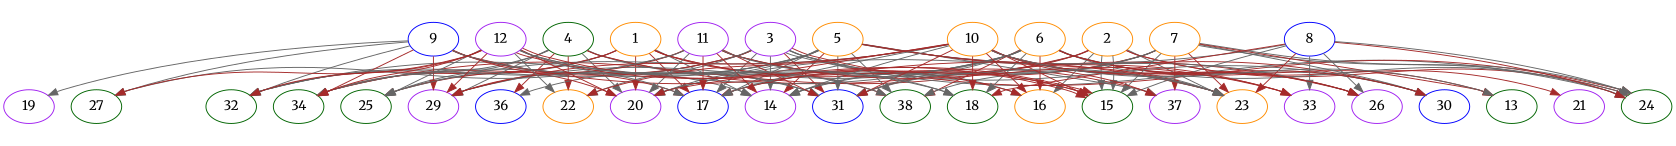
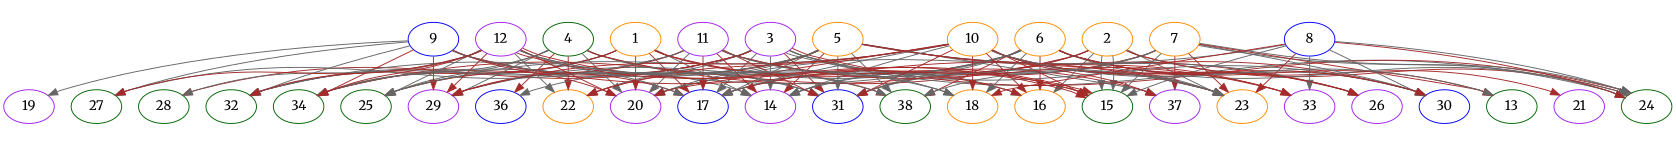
(1340, 70) -> (1373, 71)
none -> (708, 73)
none -> (164, 107)
(973, 107) -> (973, 107)
